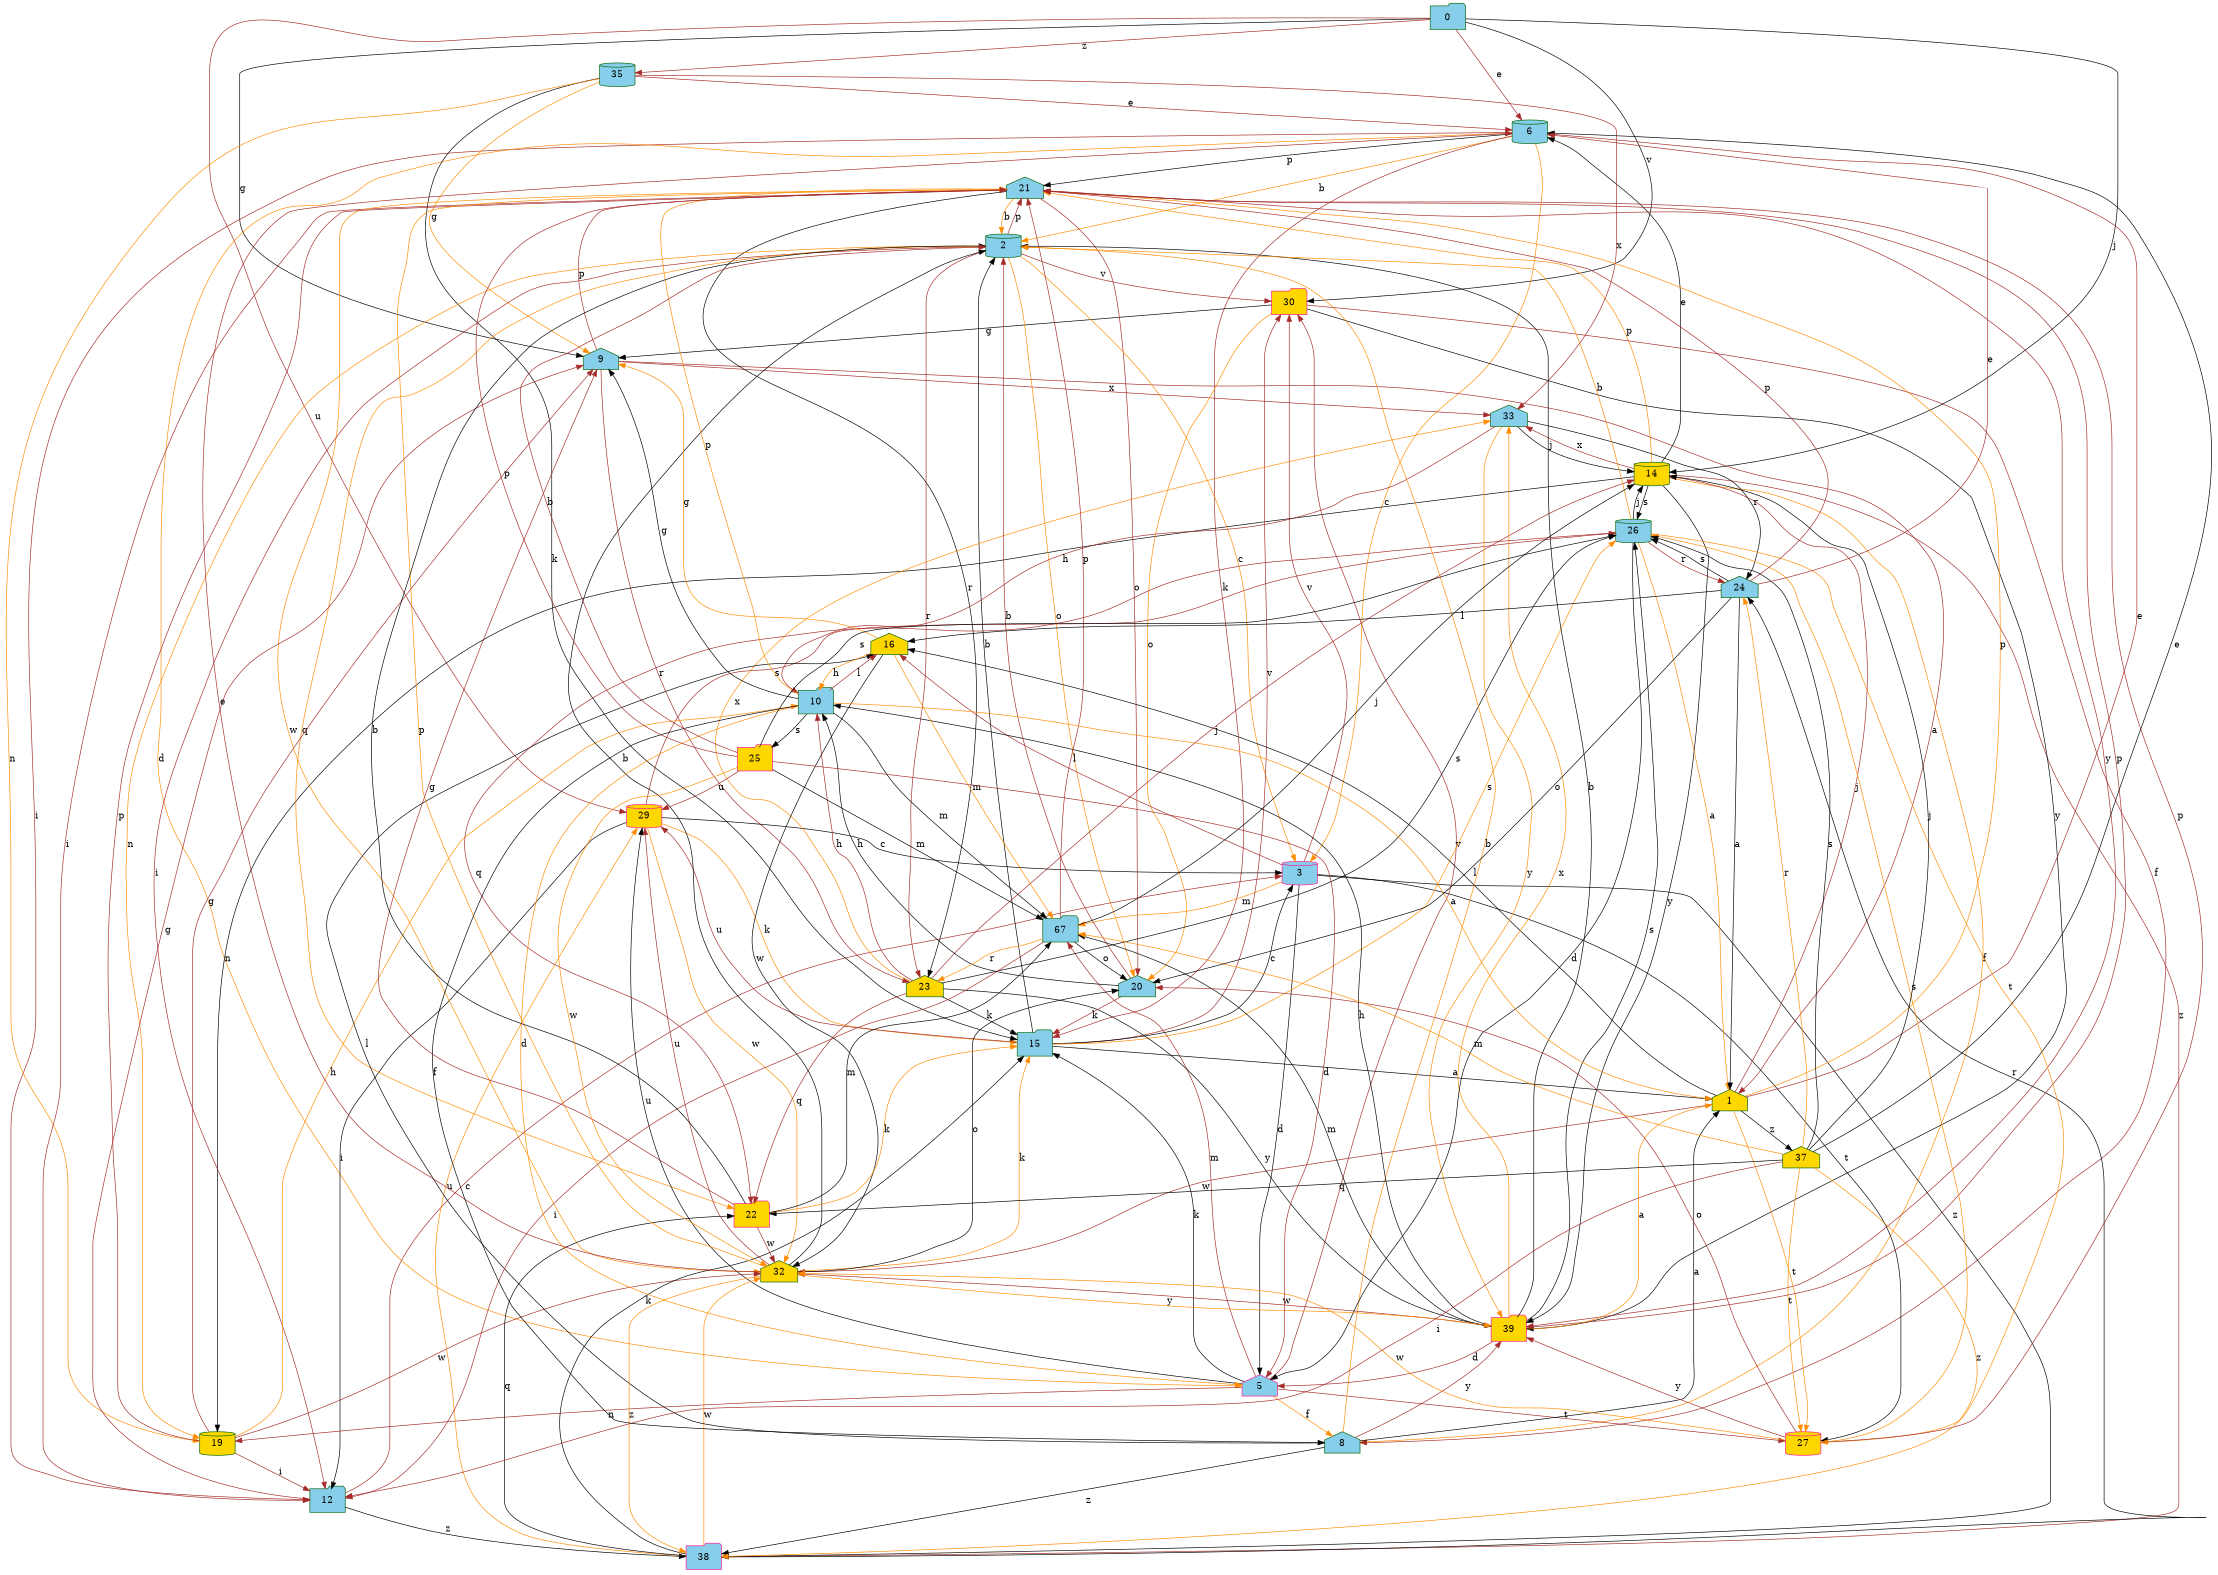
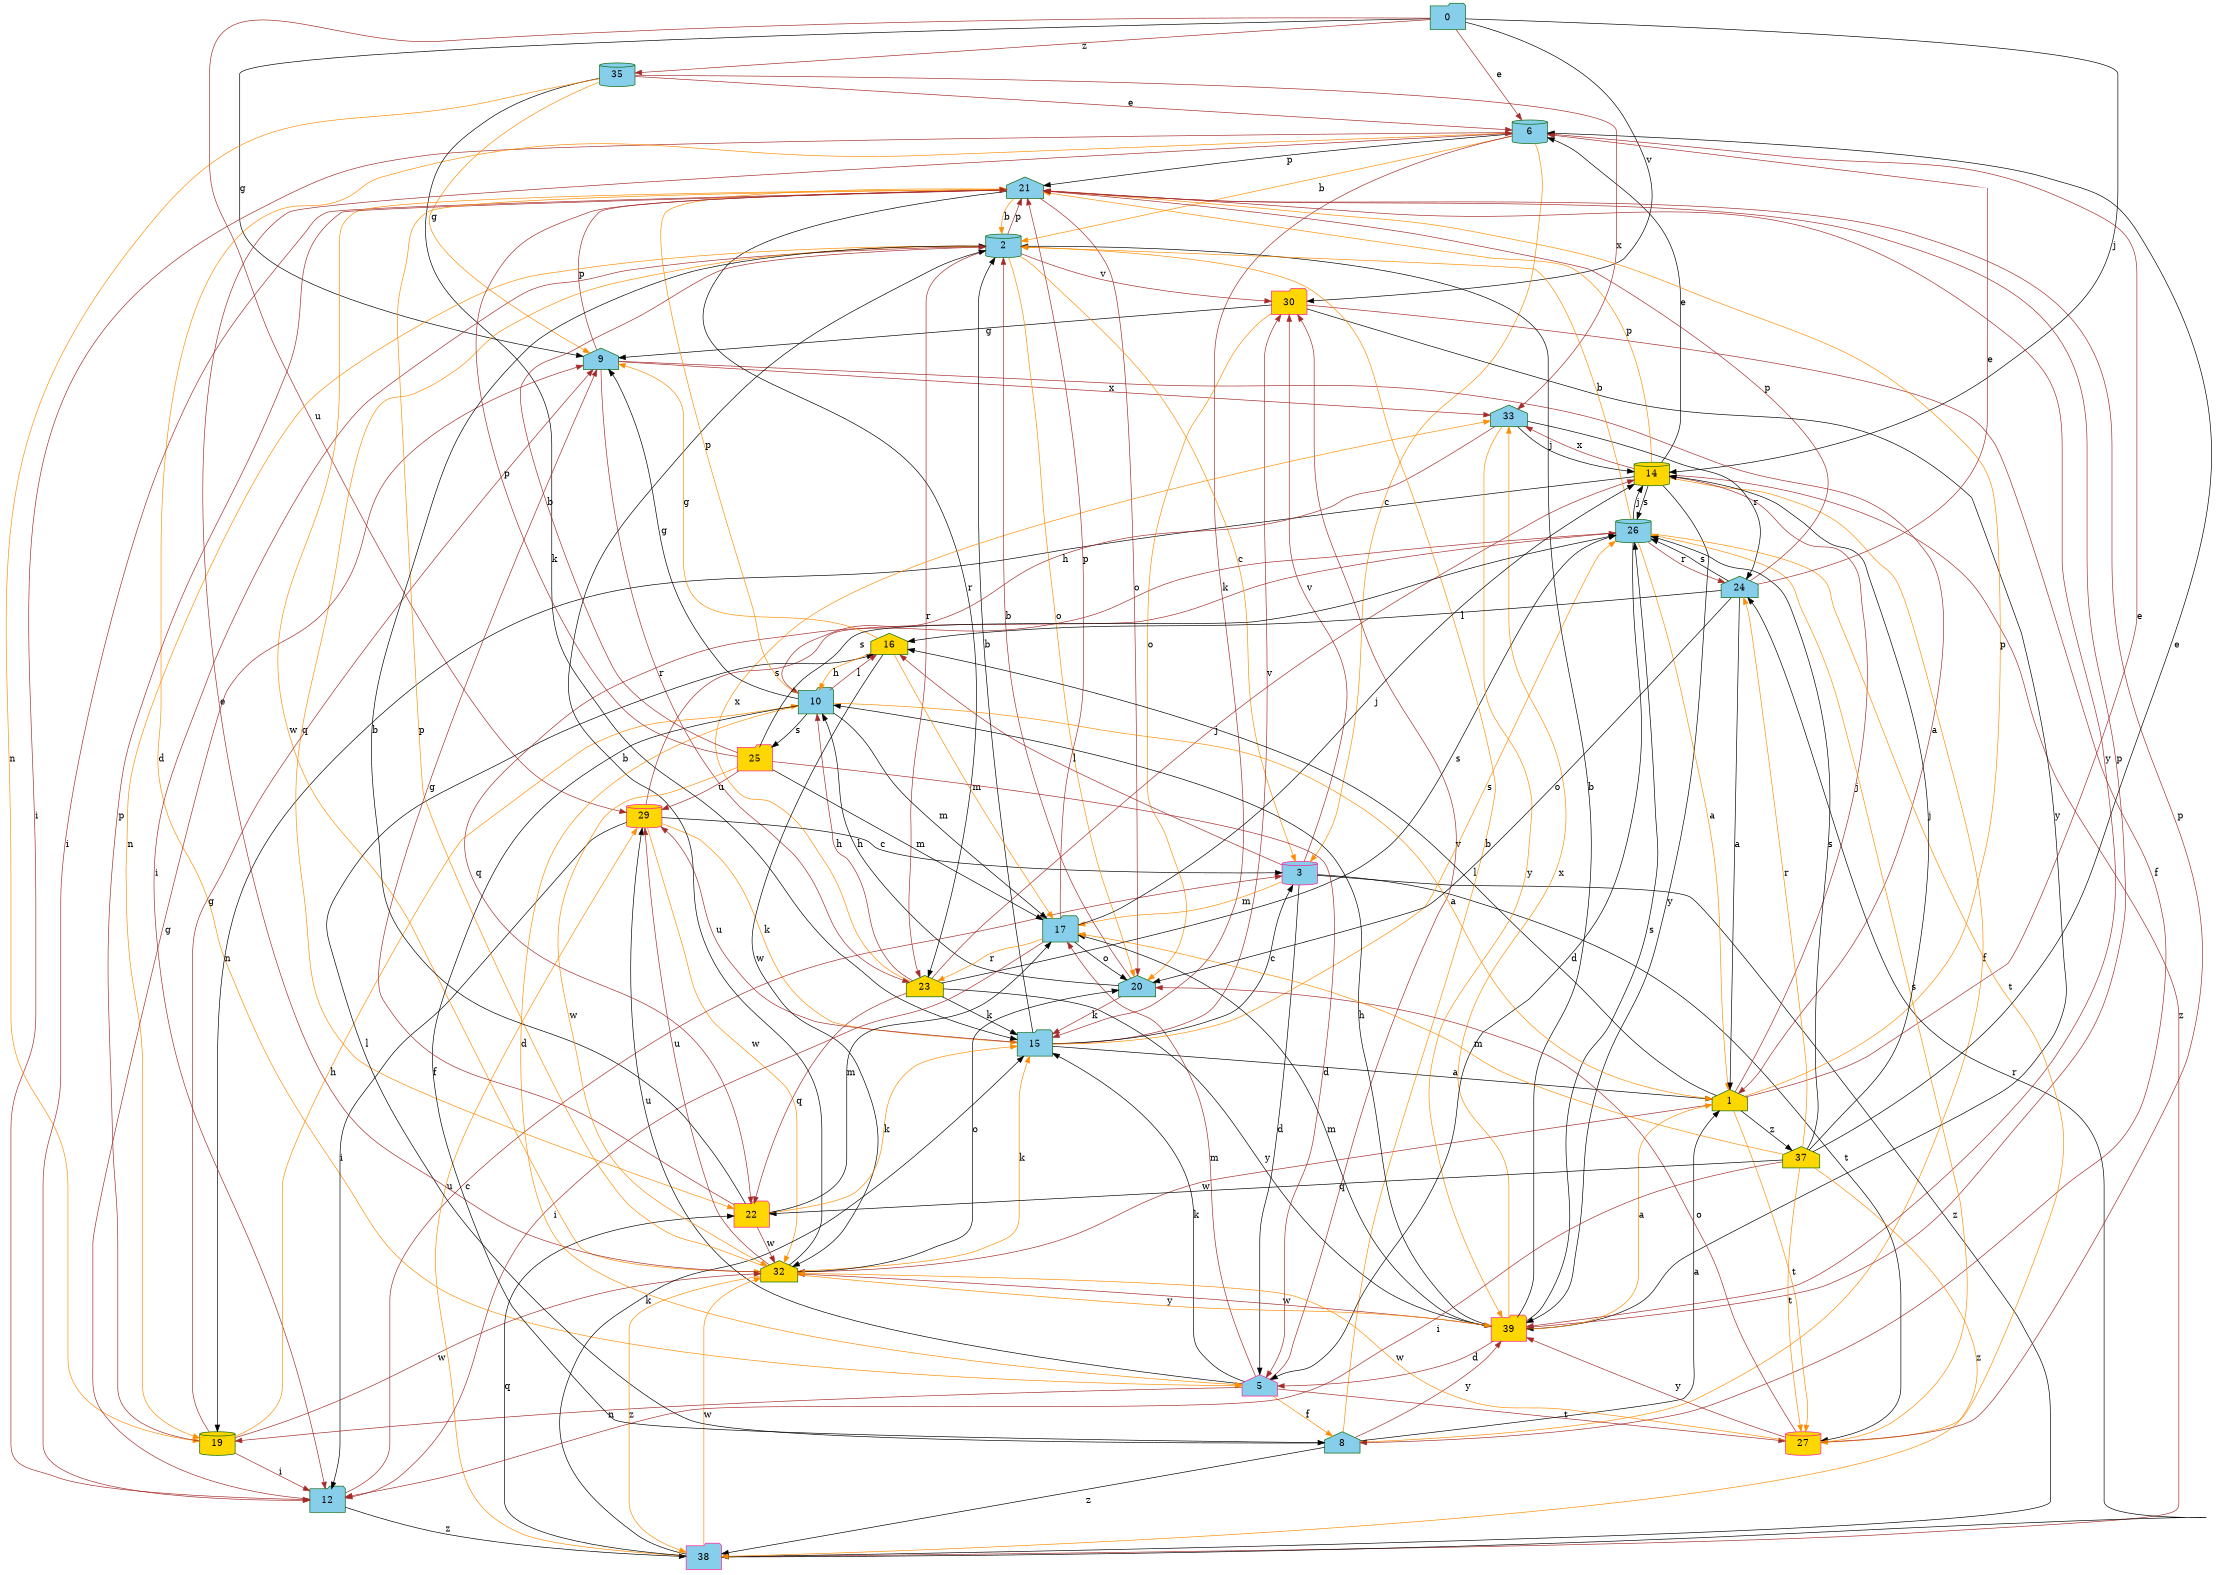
(1060, 930) -> (1060, 930)
